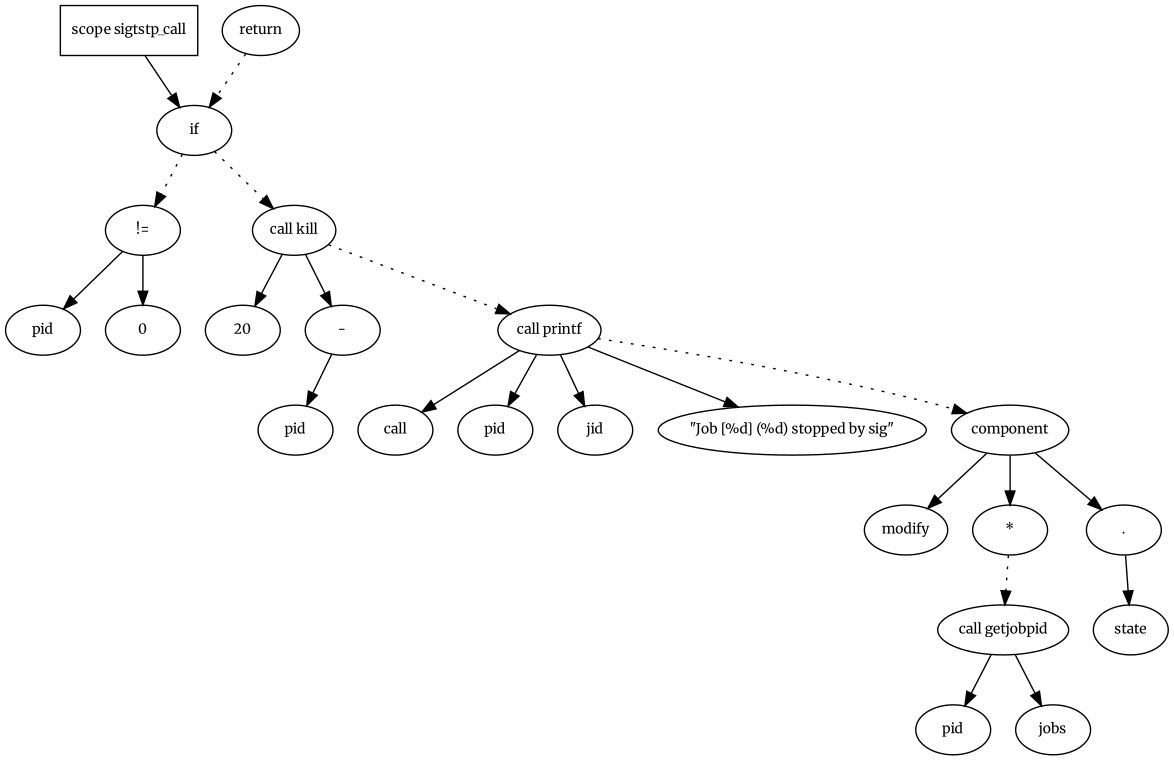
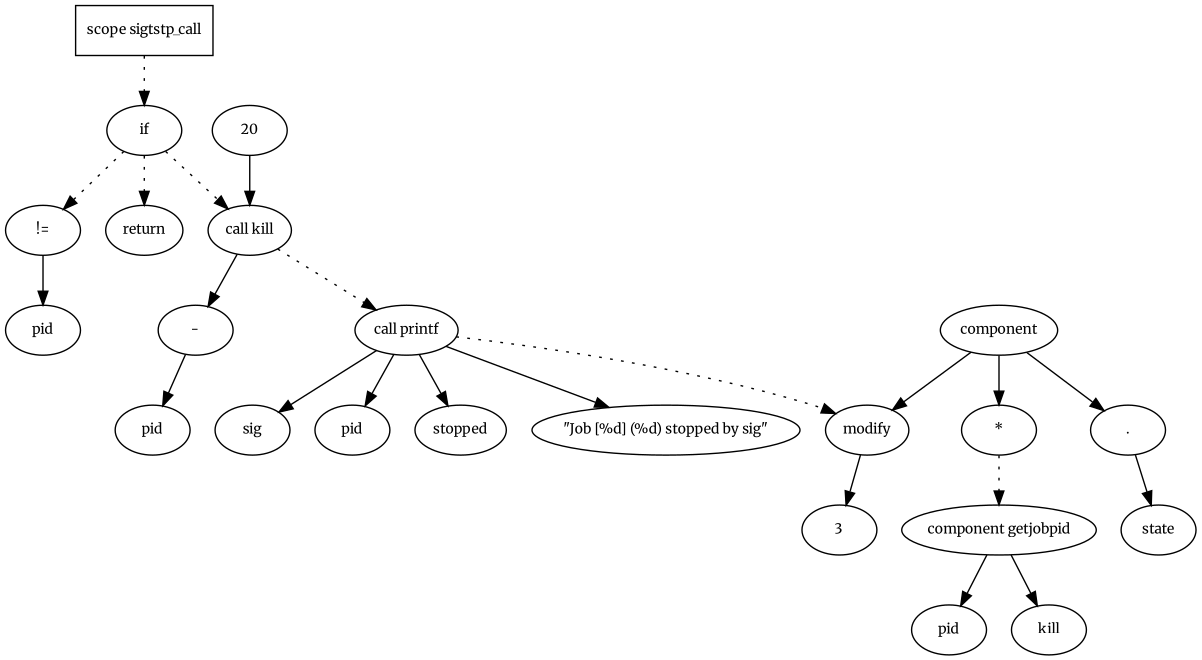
(231, 75) -> (144, 174)
(158, 76) -> (144, 74)
(272, 274) -> (250, 174)
(143, 330) -> none
(776, 369) -> (641, 365)
(395, 430) -> (253, 430)
(595, 430) -> (461, 430)
none -> (839, 530)
(1003, 630) -> (999, 530)
(1053, 730) -> (1049, 630)
